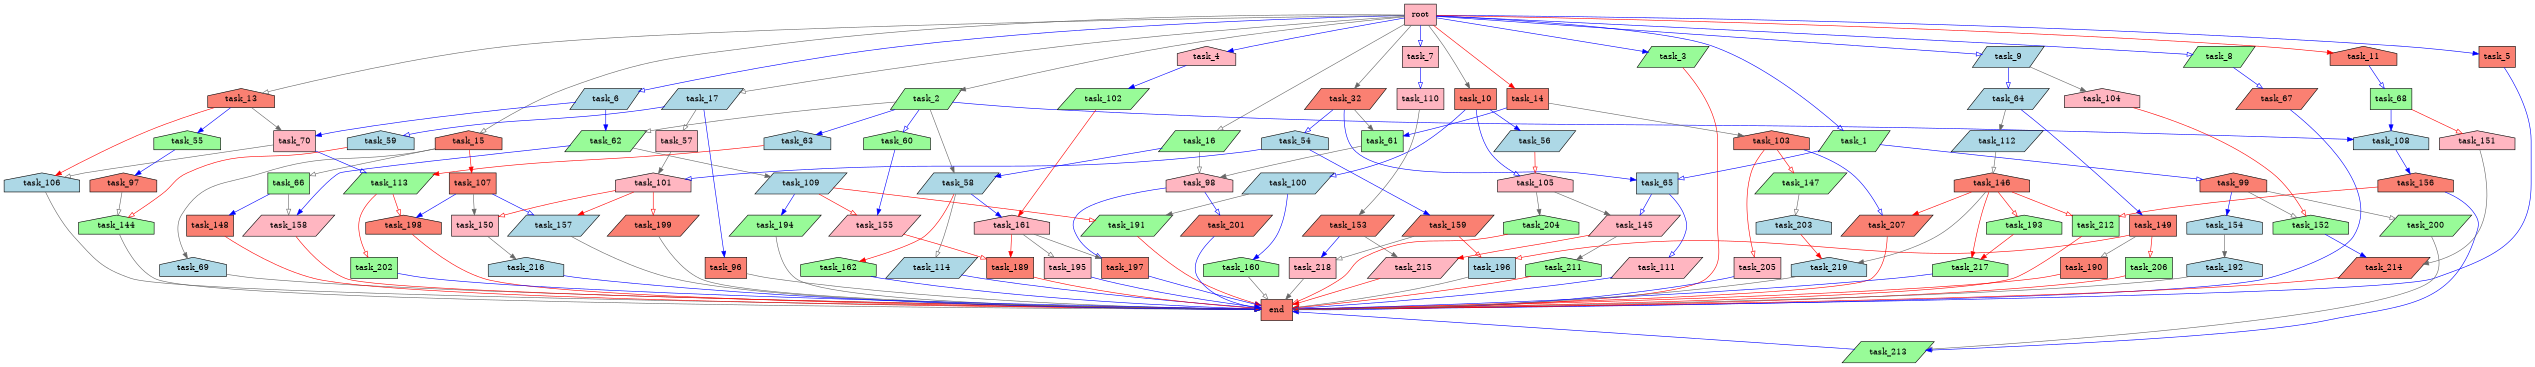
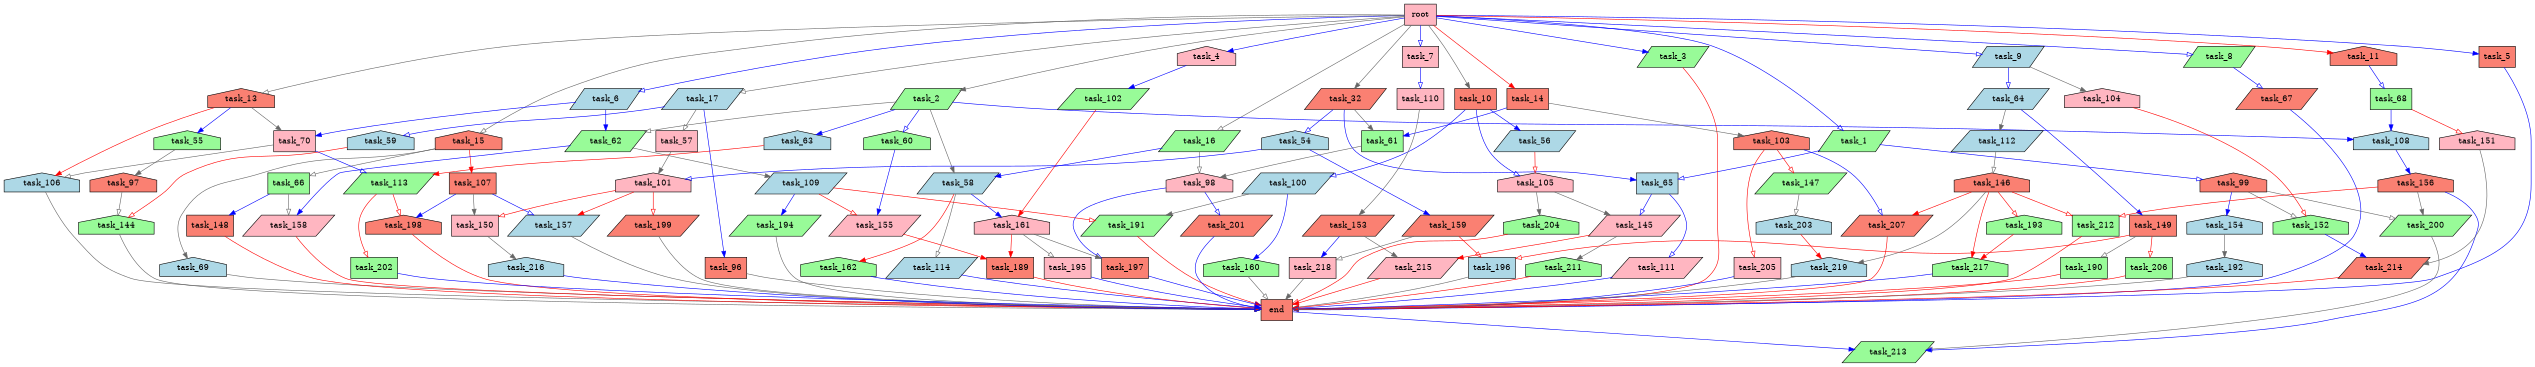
(164, 157) -> (164, 157)
none -> (2420, 201)
(946, 246) -> (946, 246)
(2084, 268) -> (2084, 268)
(1577, 331) -> (1571, 331)
